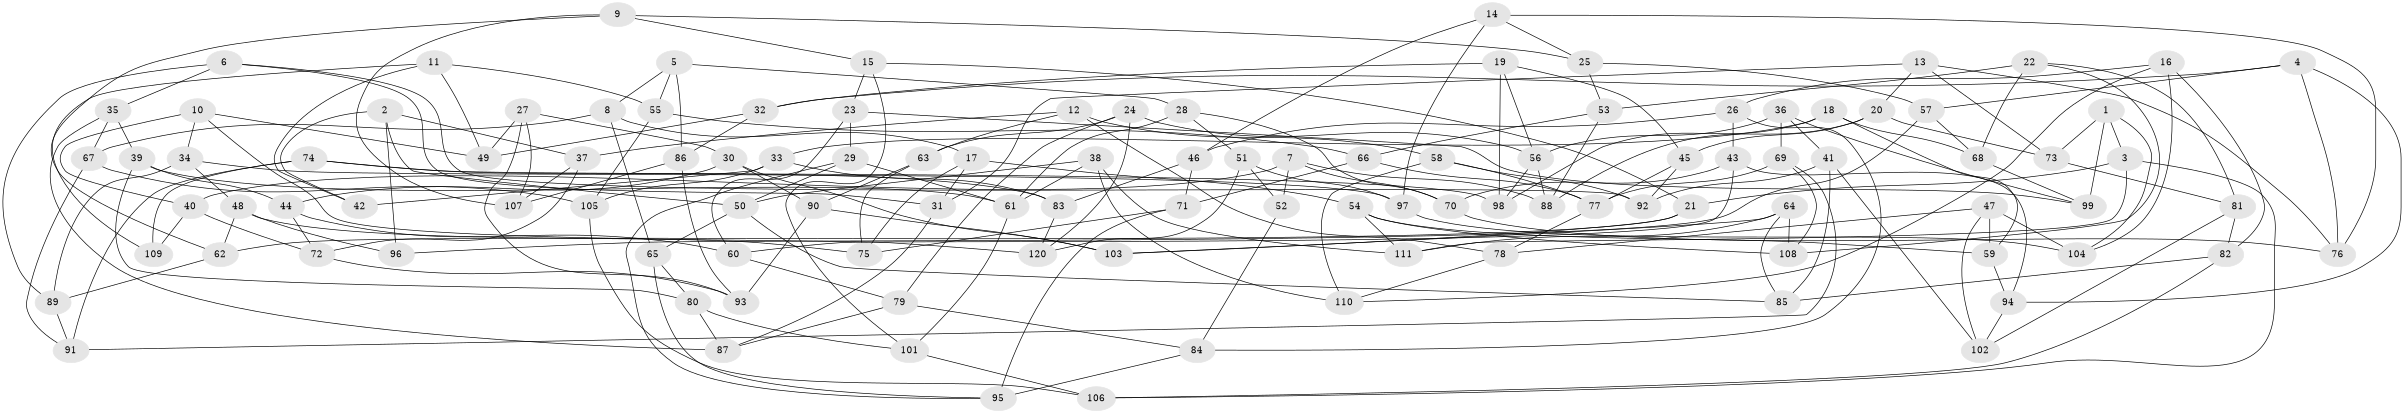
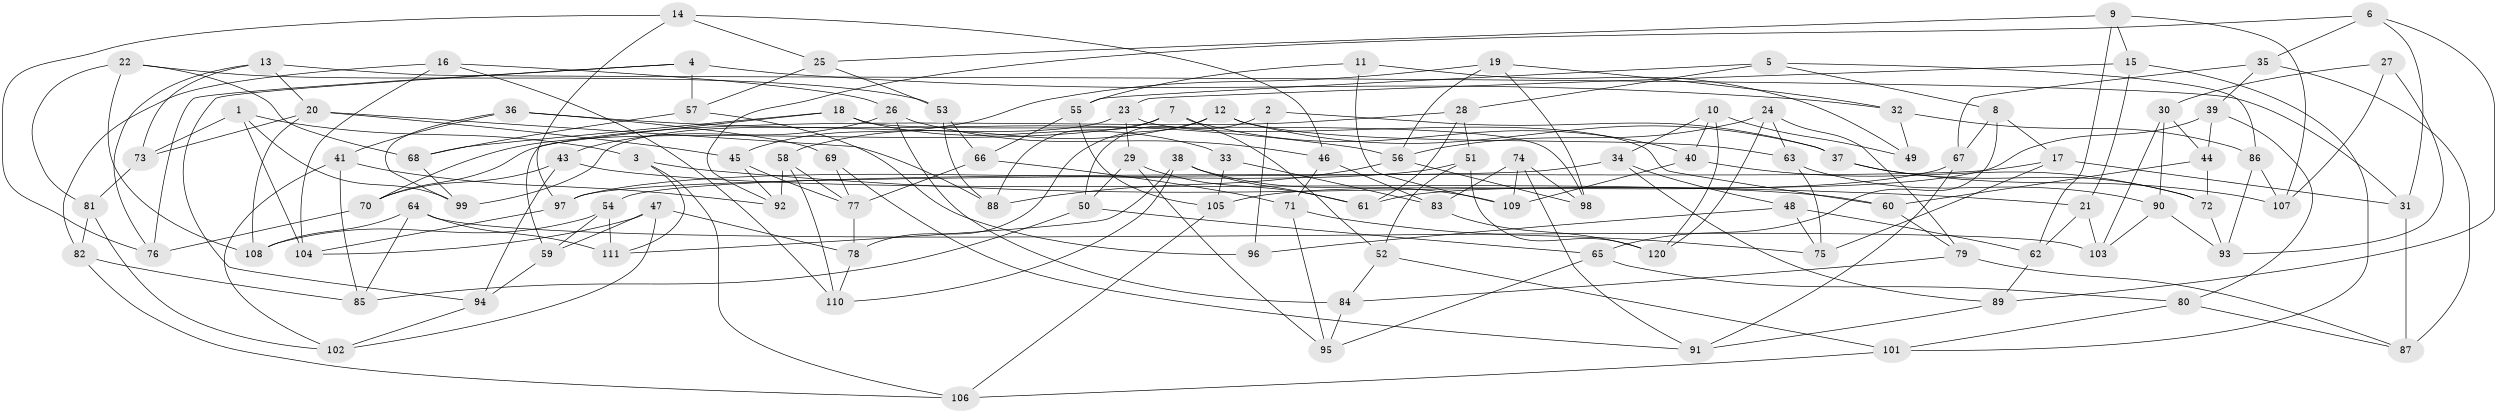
(503, 135) -> none
(893, 183) -> (1343, 187)
(1816, 205) -> (259, 173)
(360, 207) -> none
(971, 284) -> (1637, 303)
